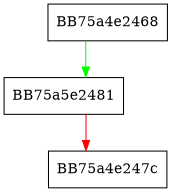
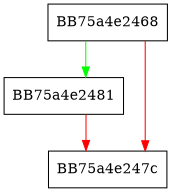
none -> (145, 91)
(64, 96) -> (64, 96)
